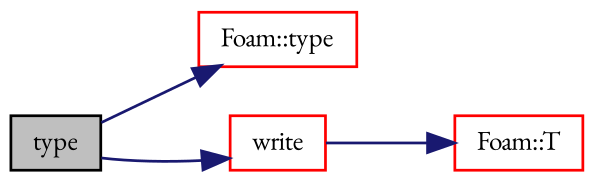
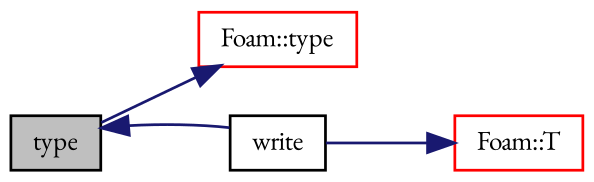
(278, 143) -> (278, 143)
(151, 161) -> (179, 125)
